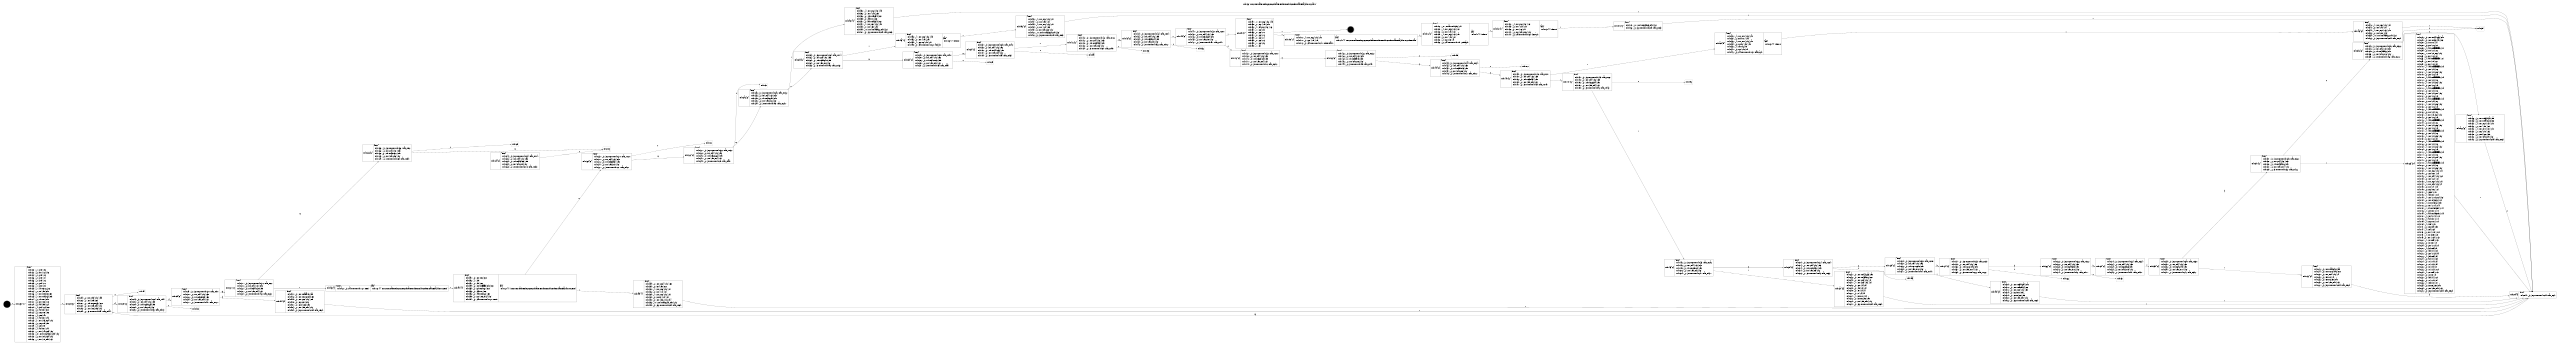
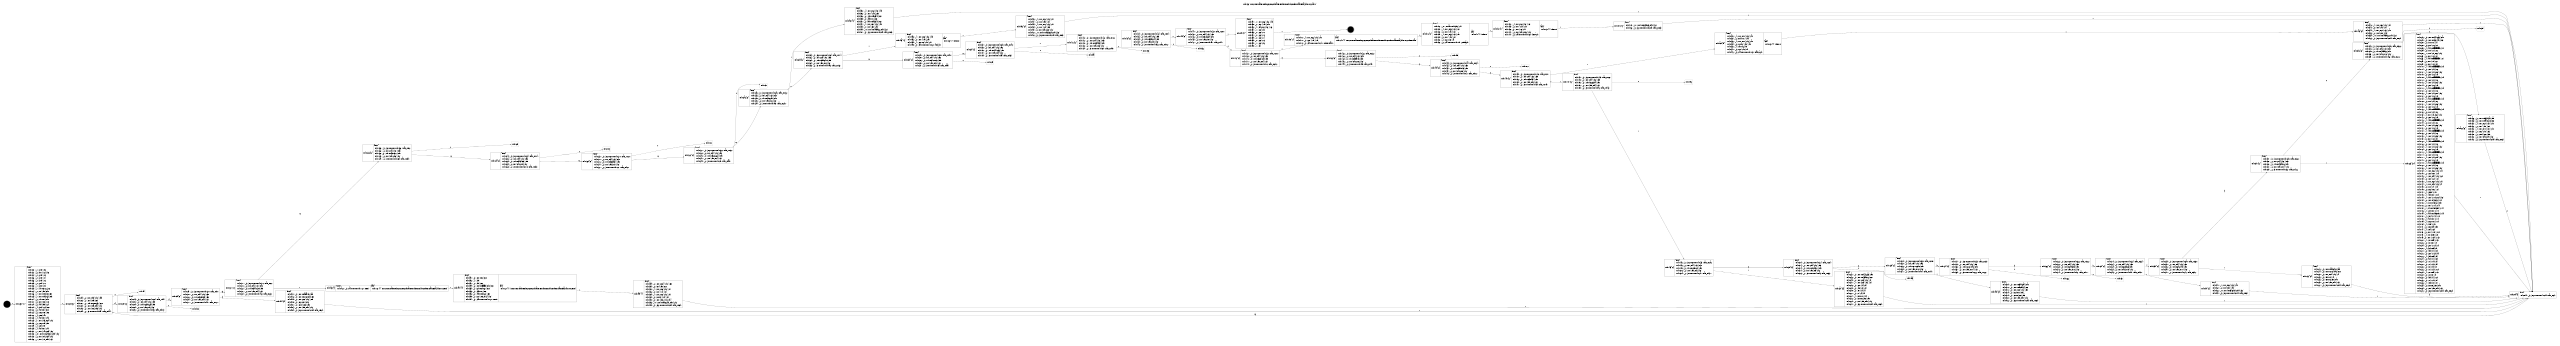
(2439, 27) -> (2522, 106)
(1278, 35) -> (1291, 48)
(1118, 41) -> none
(1556, 81) -> (1557, 82)
(507, 151) -> (451, 157)
(563, 223) -> (560, 161)
none -> (2225, 289)
